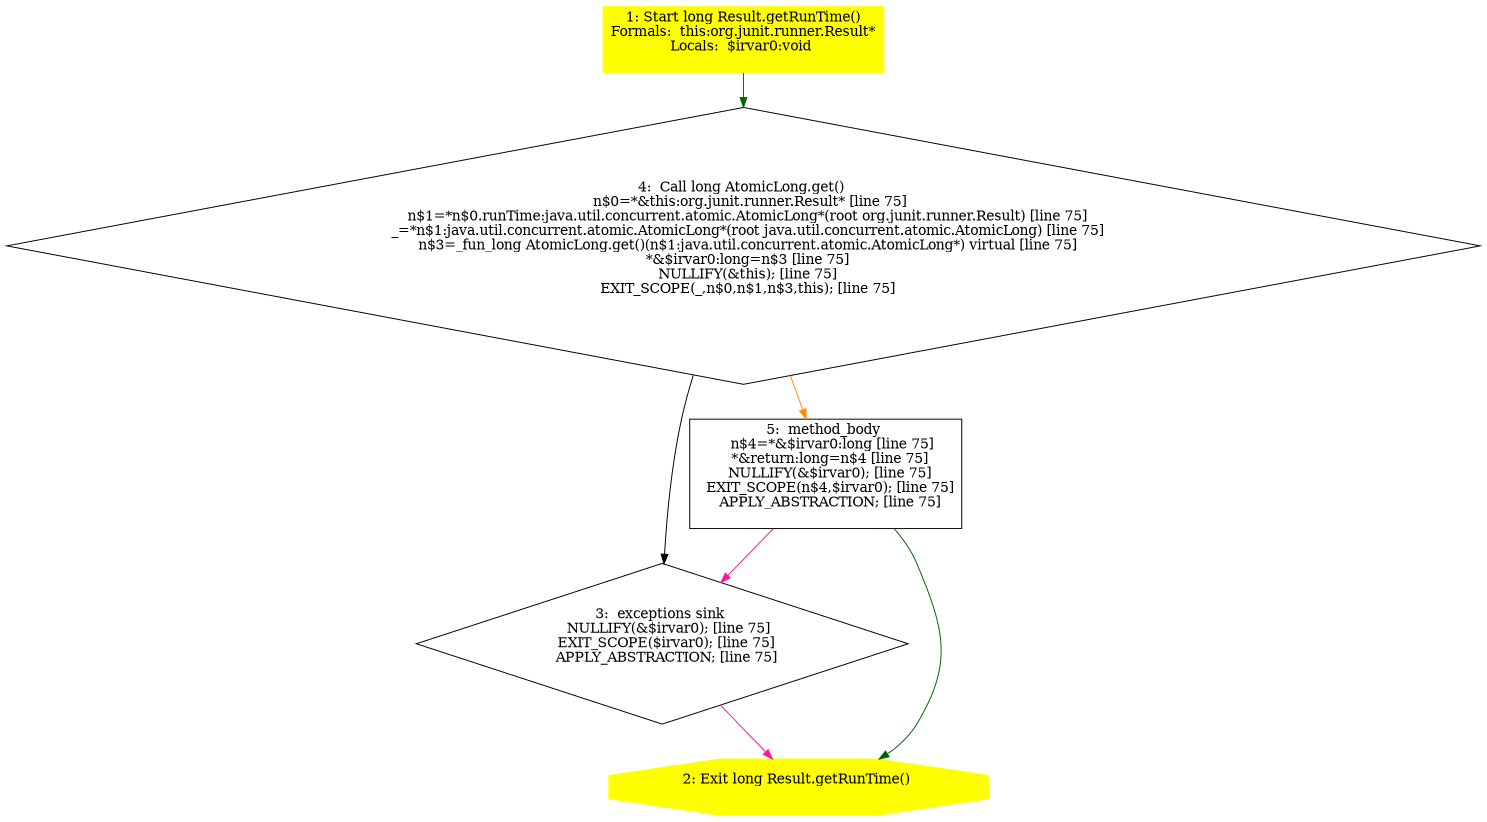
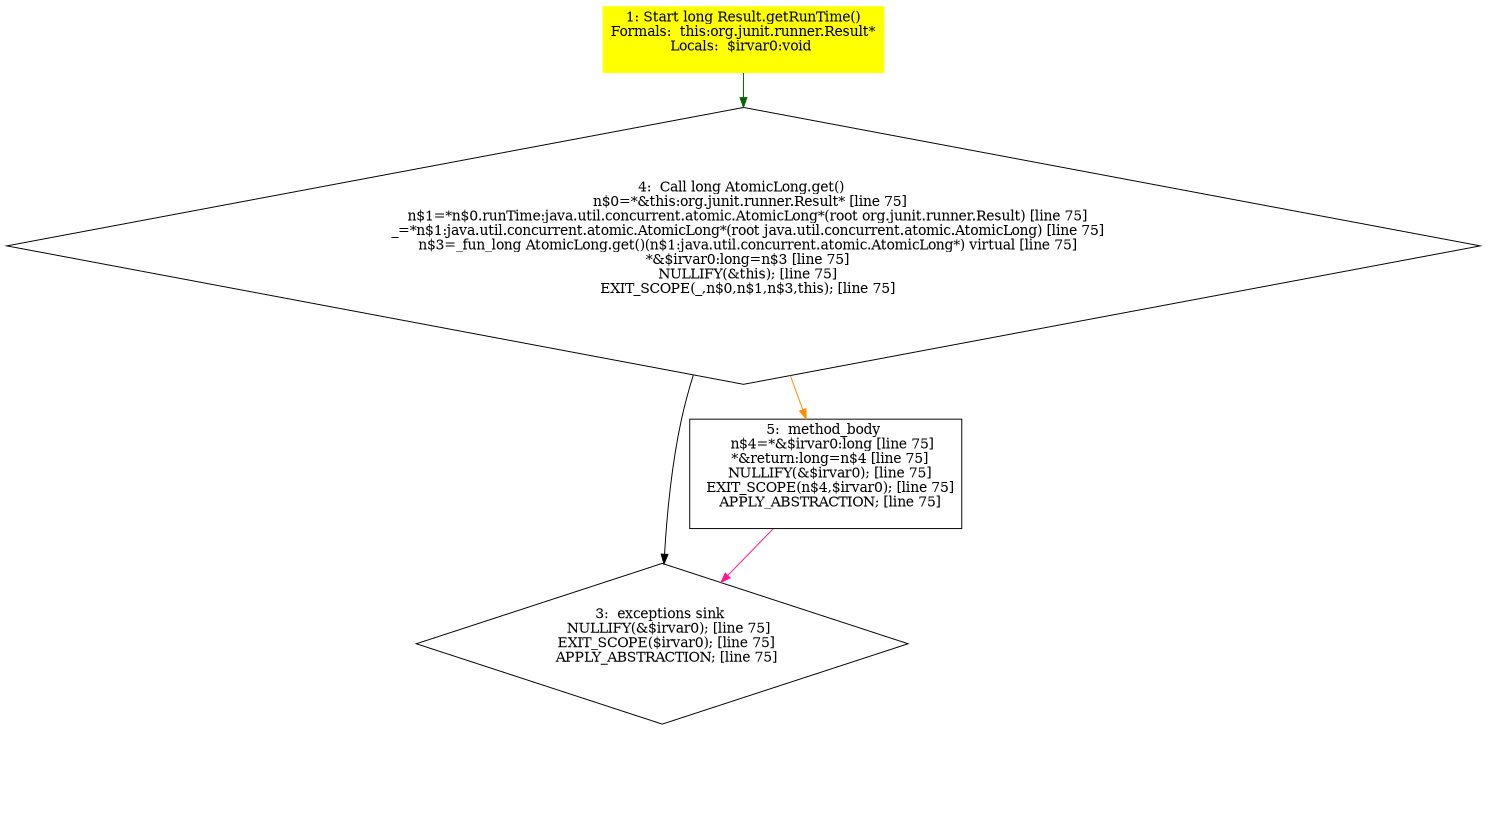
(799, 787) -> none
